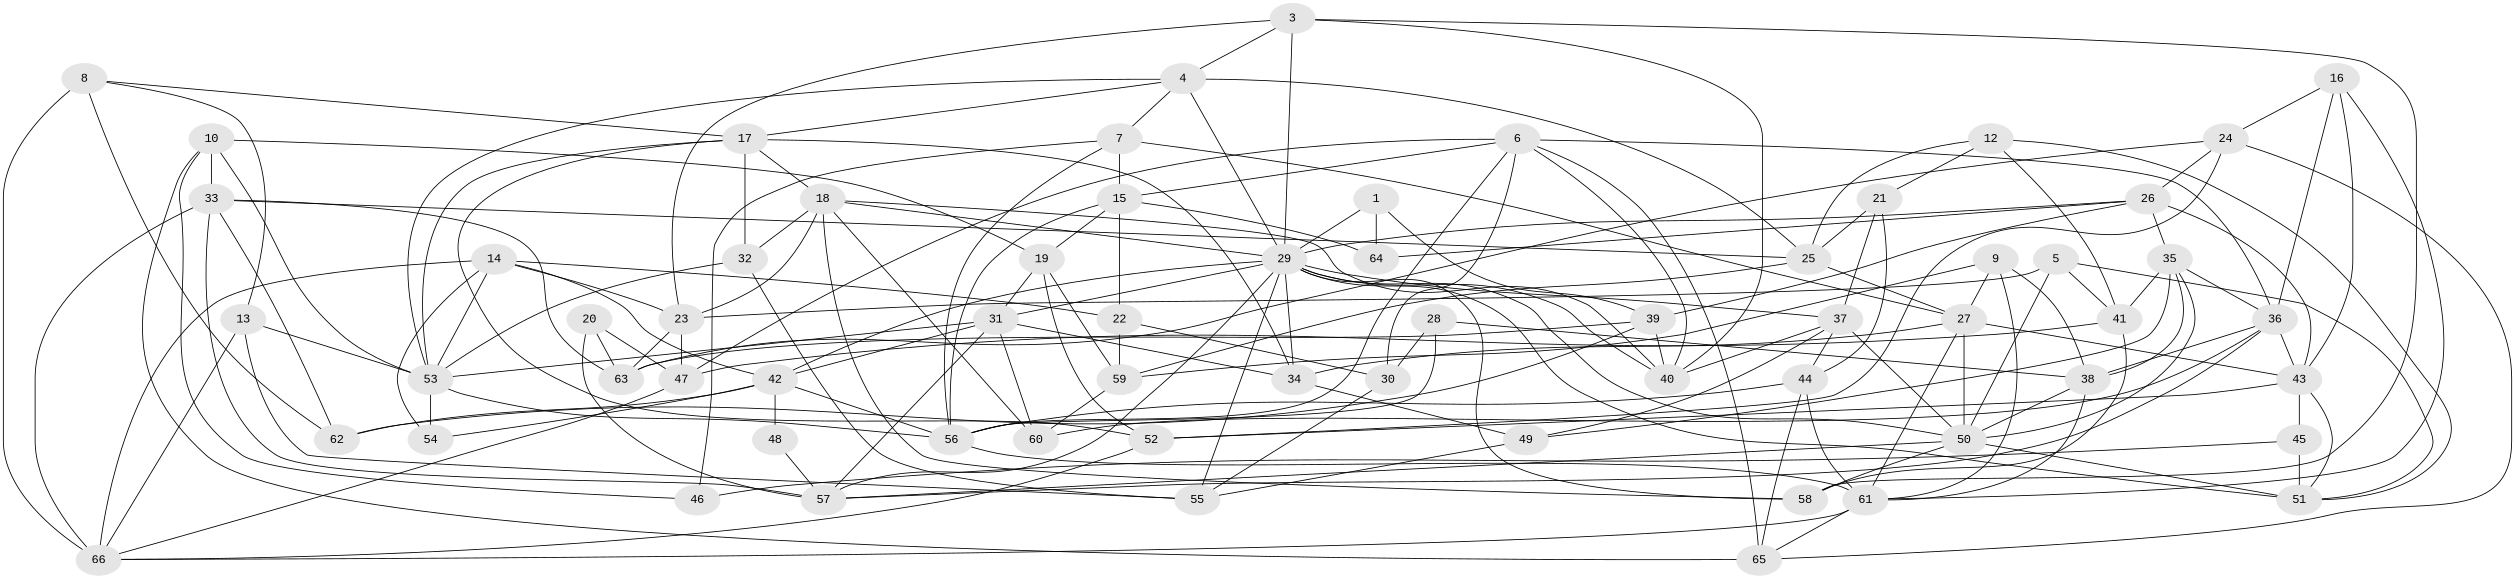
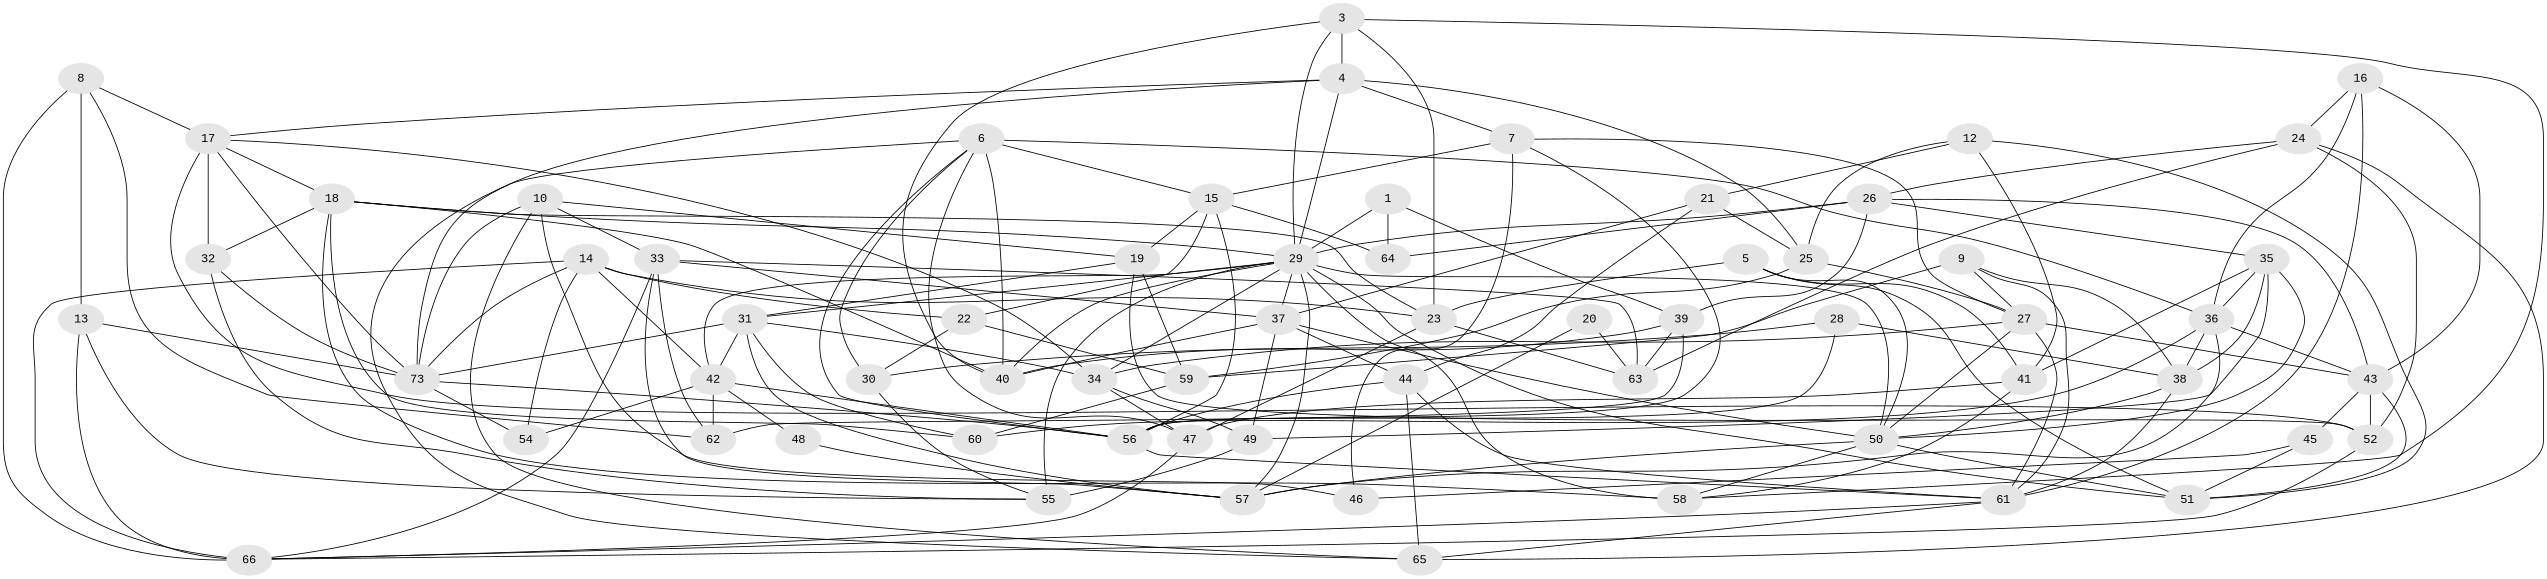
(1010, 229) -> (1025, 295)
(636, 350) -> (1136, 406)
(431, 380) -> (417, 380)
